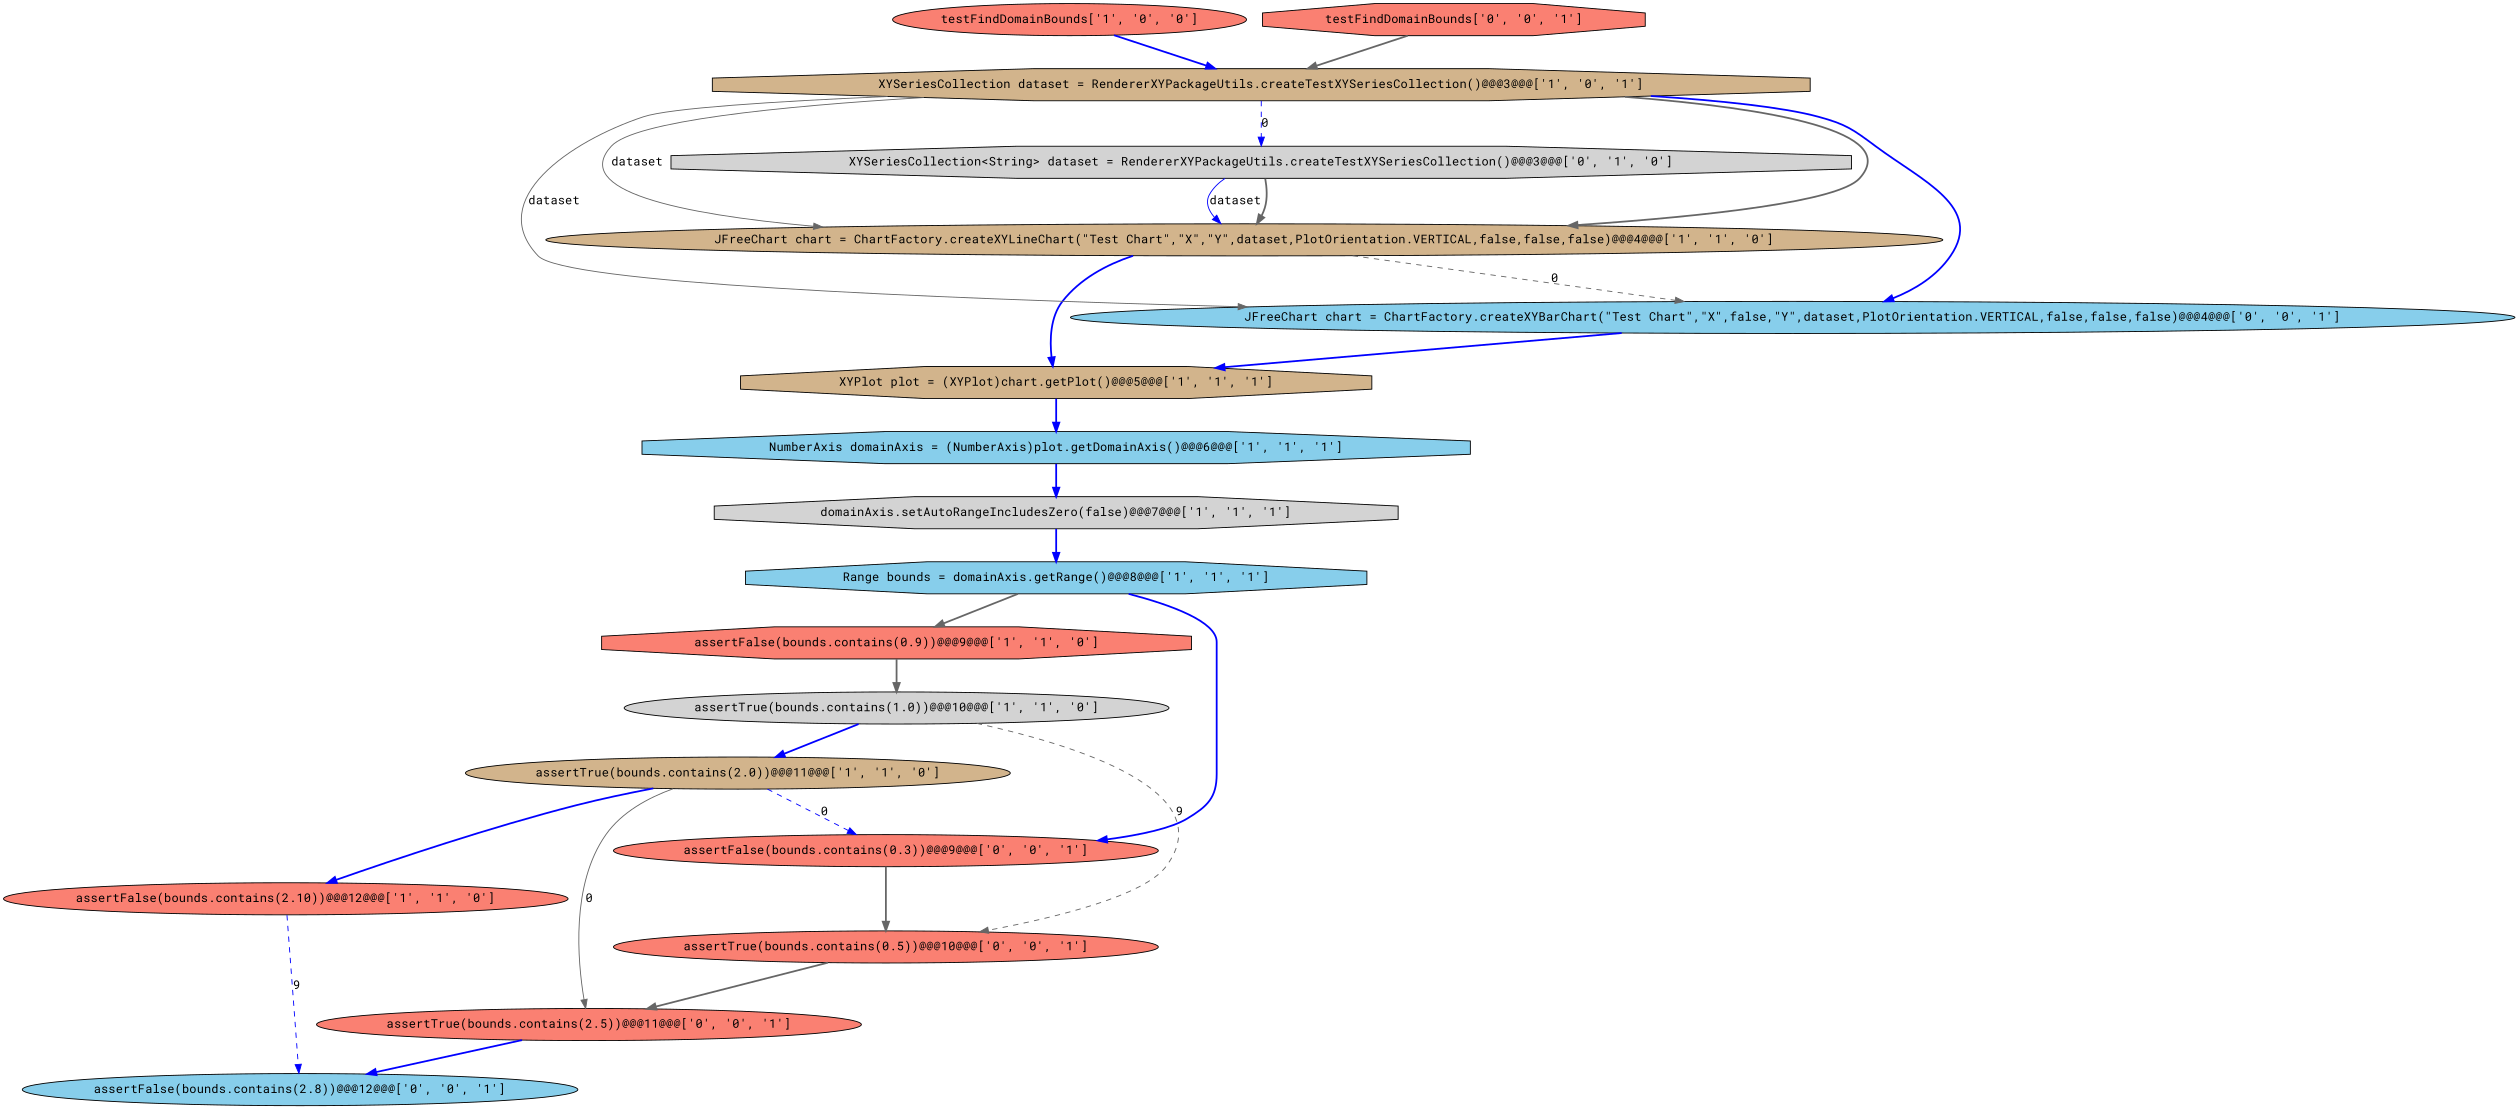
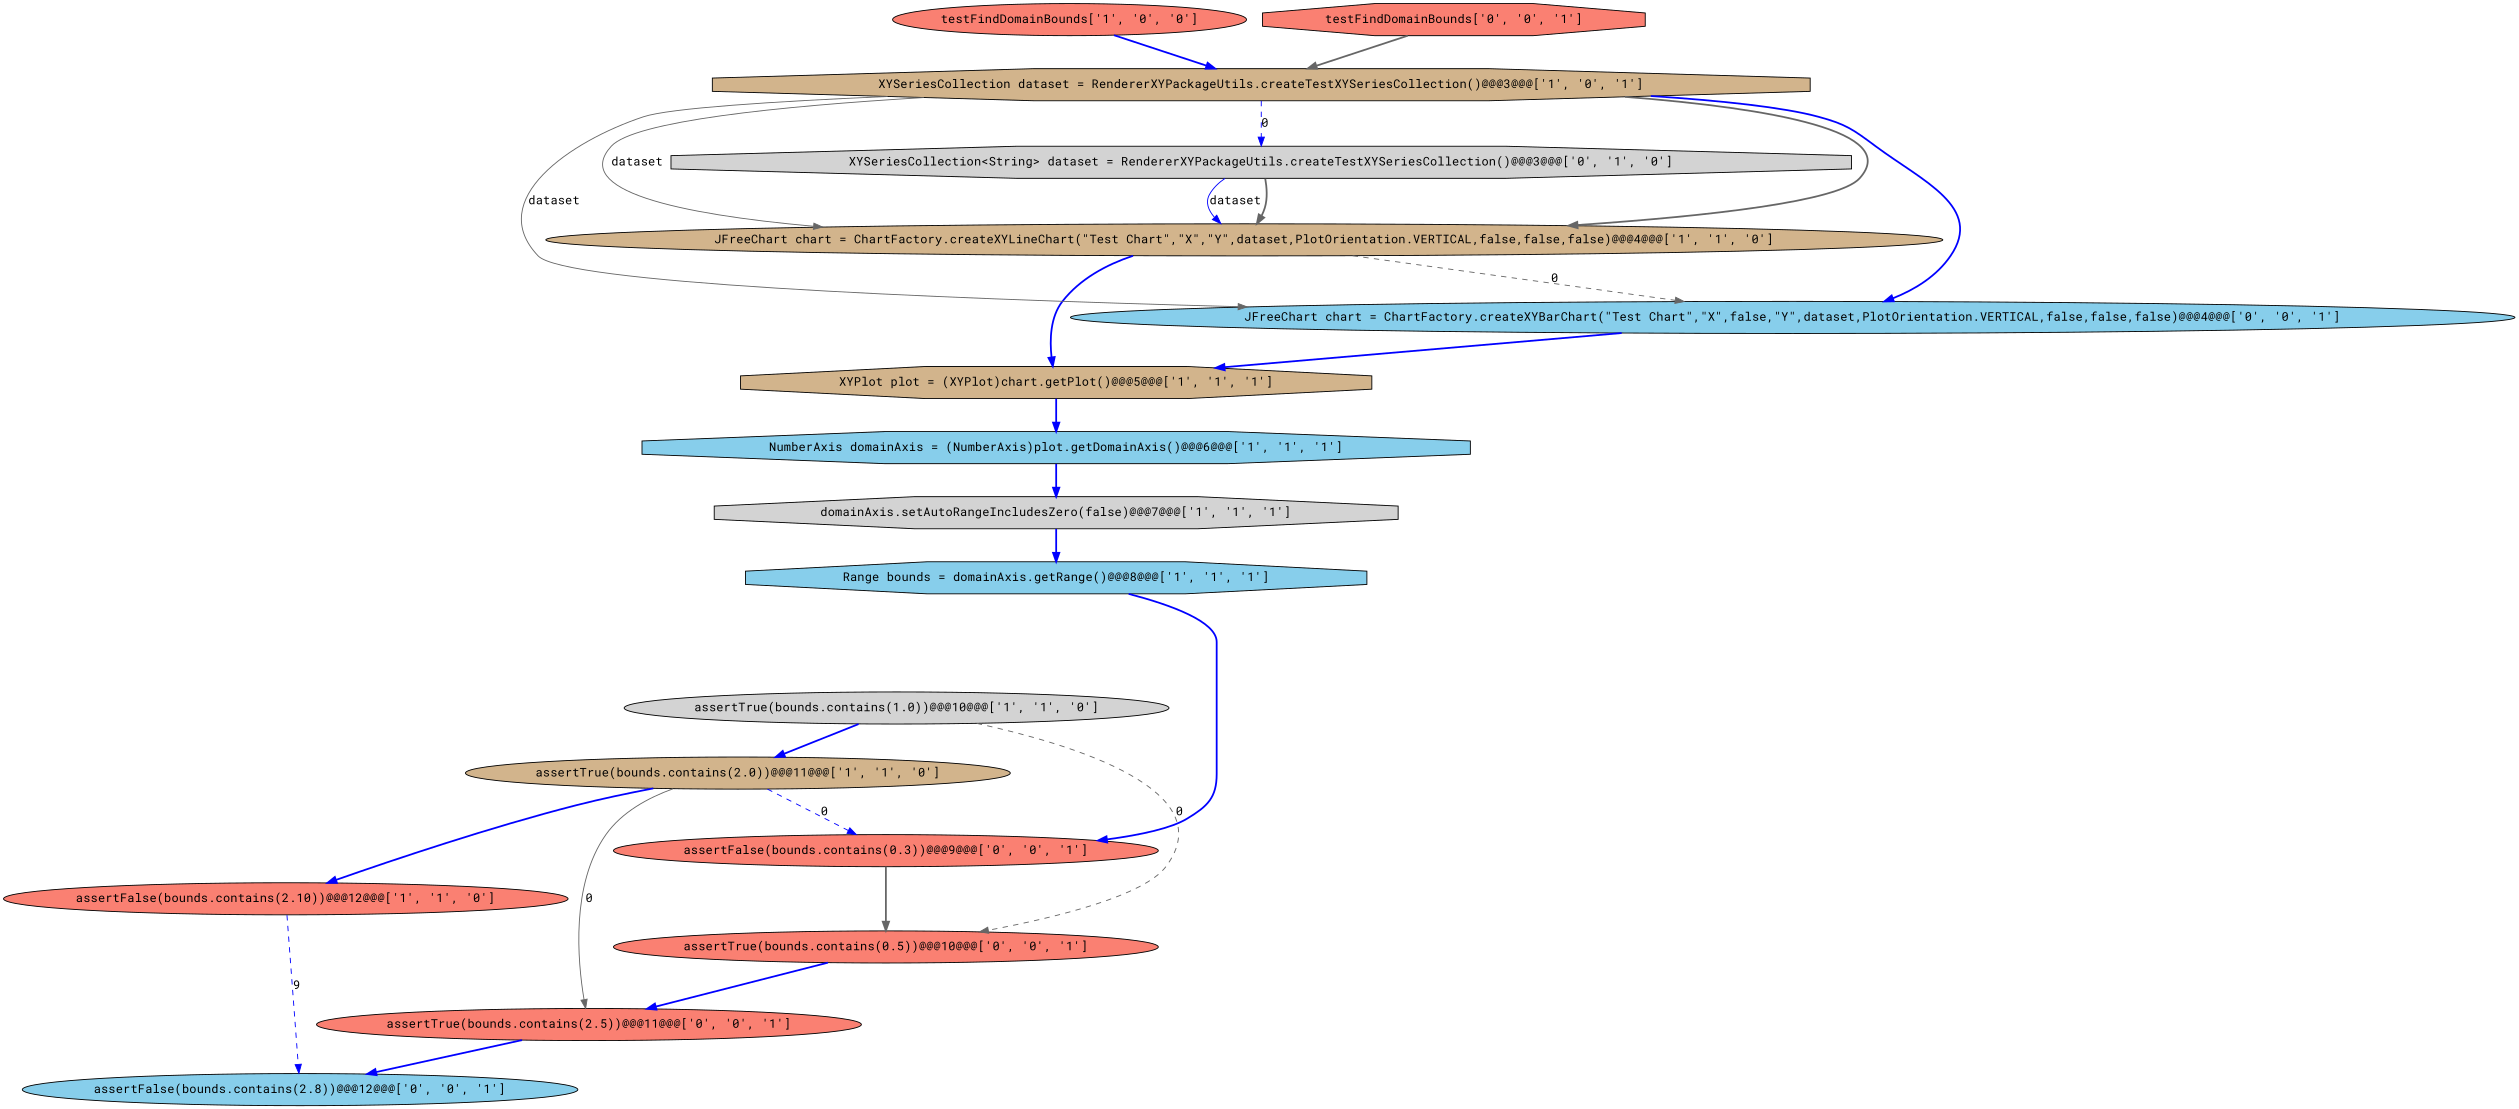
(897, 643) -> none
(1180, 812) -> (1180, 812)
(742, 985) -> (742, 985)
